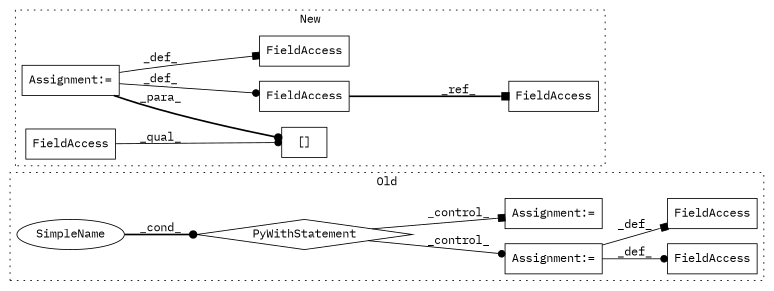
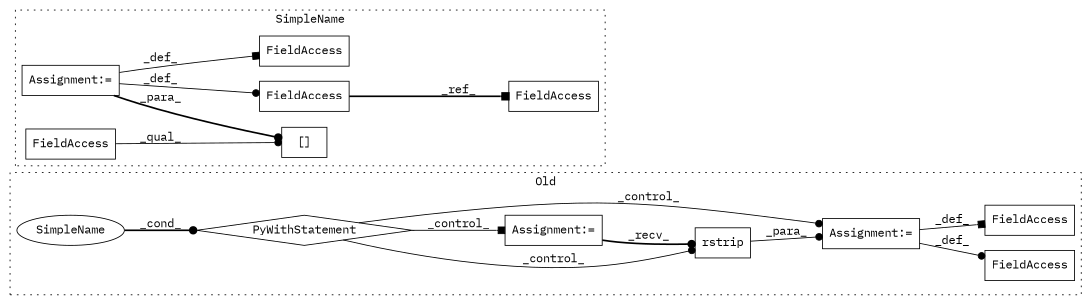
(310, 20) -> (310, 20)
none -> (723, 243)
